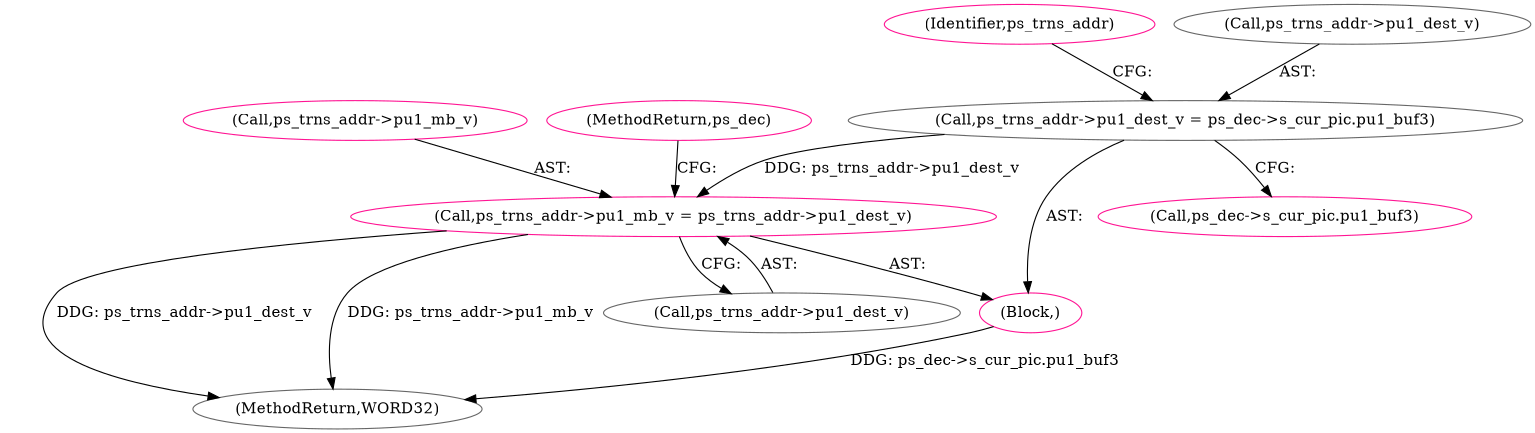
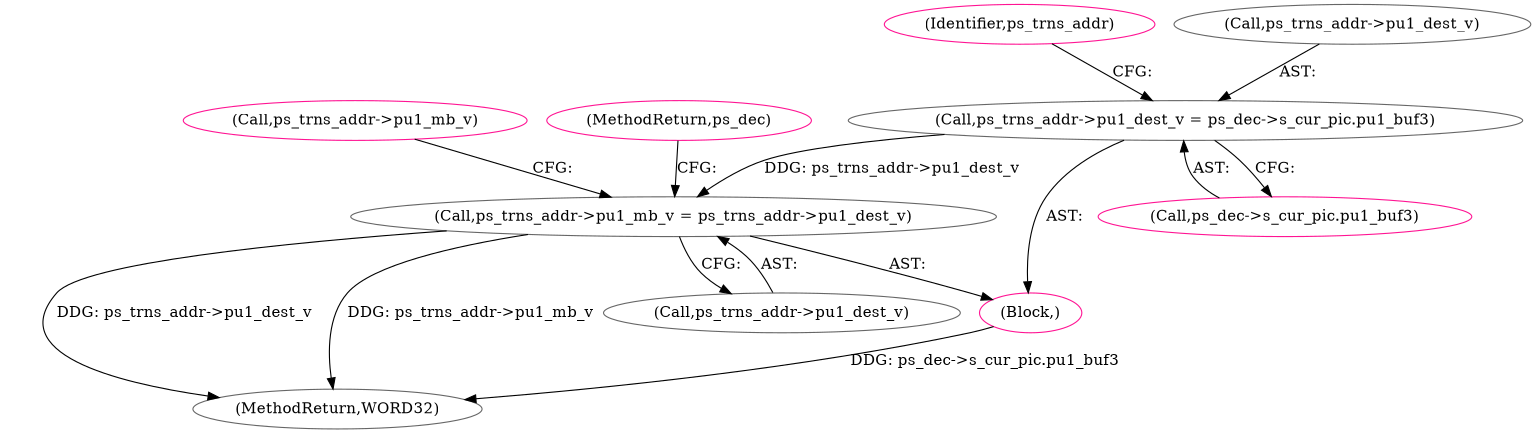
(555, 169) -> (555, 169)
none -> (1195, 180)
(674, 217) -> (674, 217)
